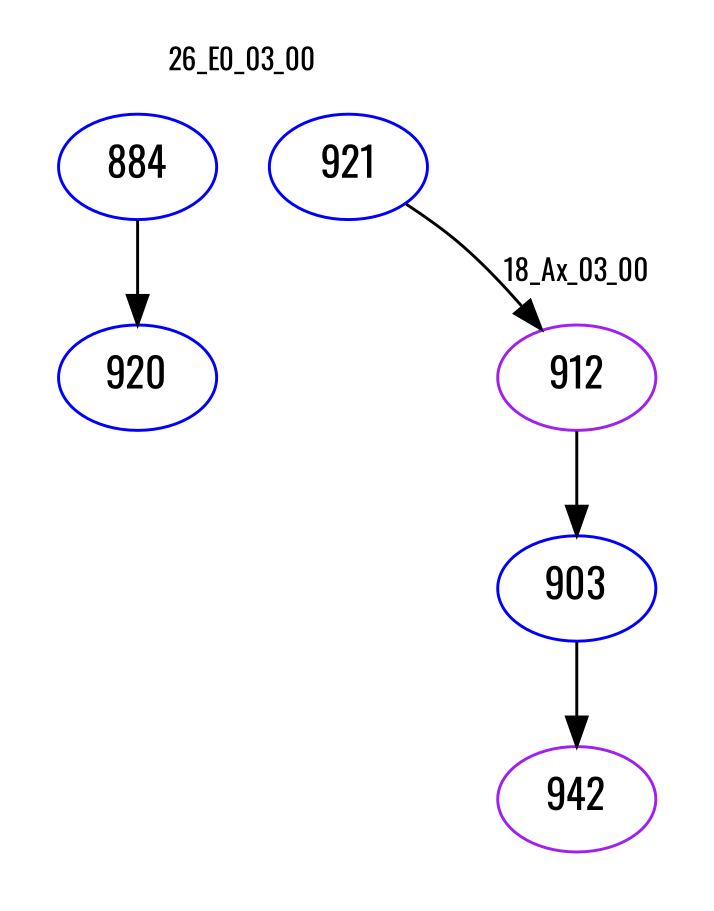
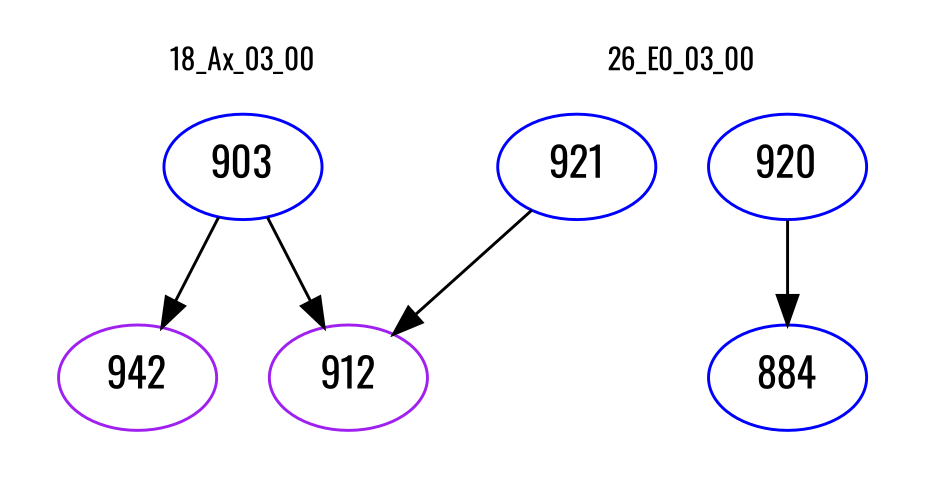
(138, 258) -> (788, 258)
(577, 469) -> (289, 259)
